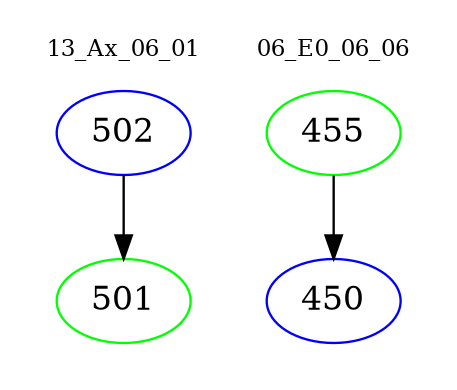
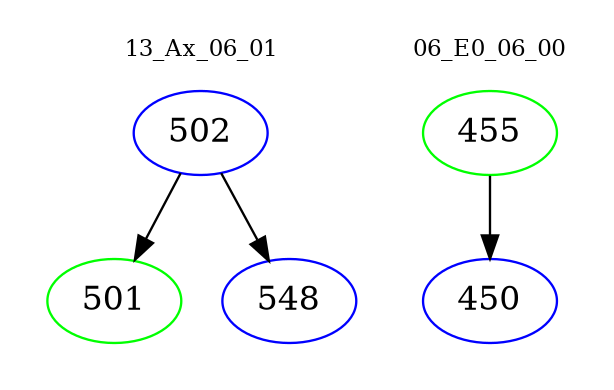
(334, 50) -> (490, 50)
none -> (289, 301)
